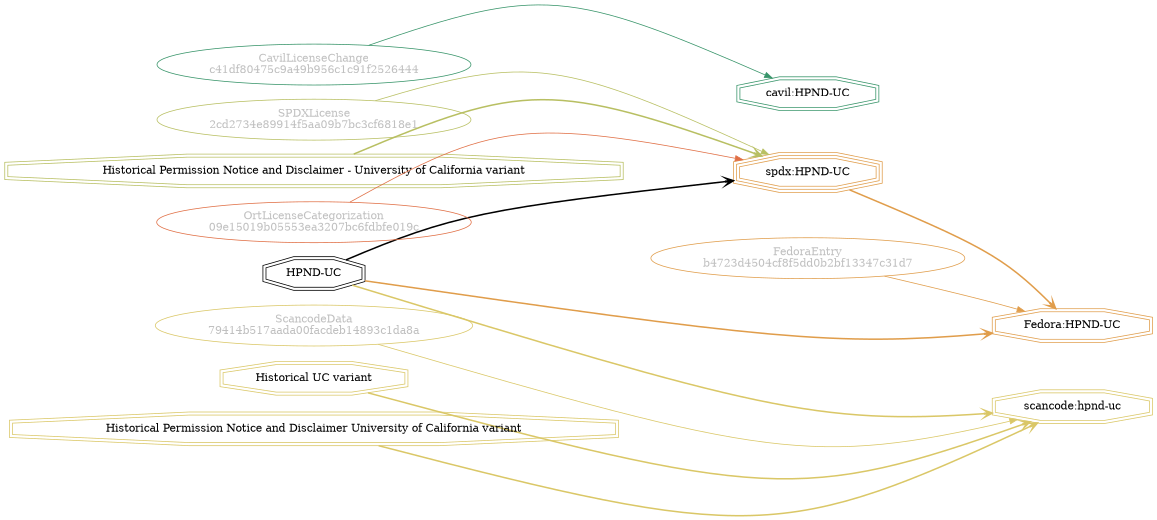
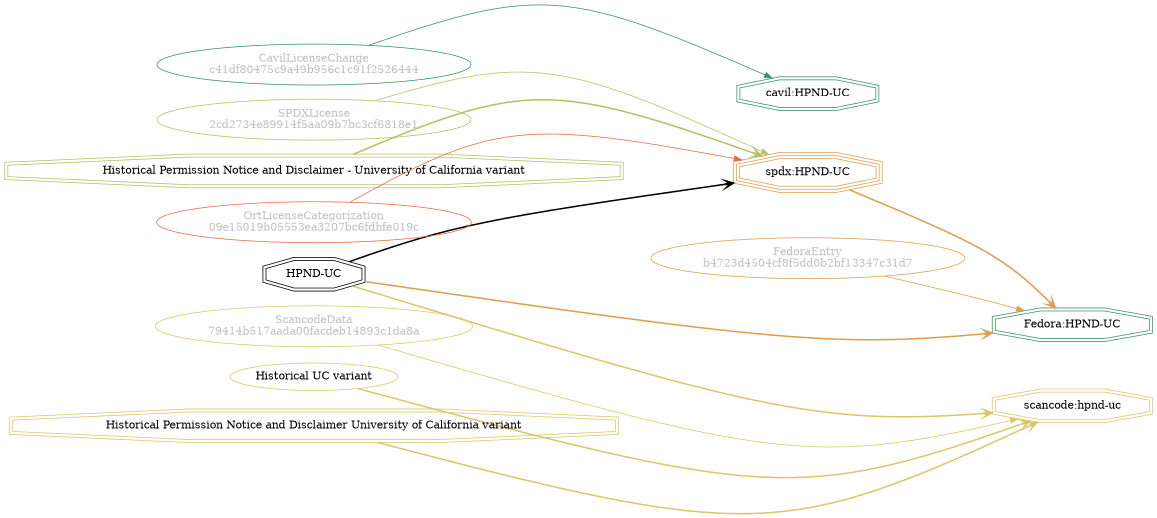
(1072, 326) -> (1072, 325)
(314, 378) -> (314, 377)
